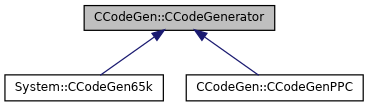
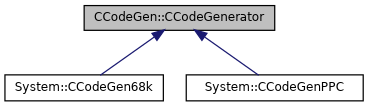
(84, 88) -> (84, 88)
(275, 88) -> (275, 88)
